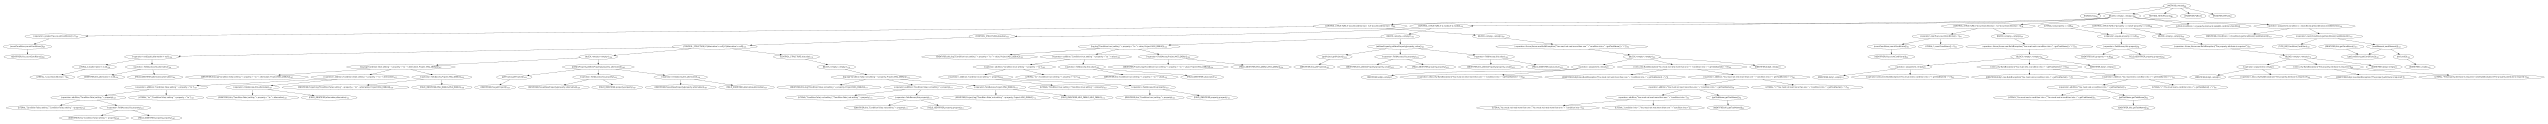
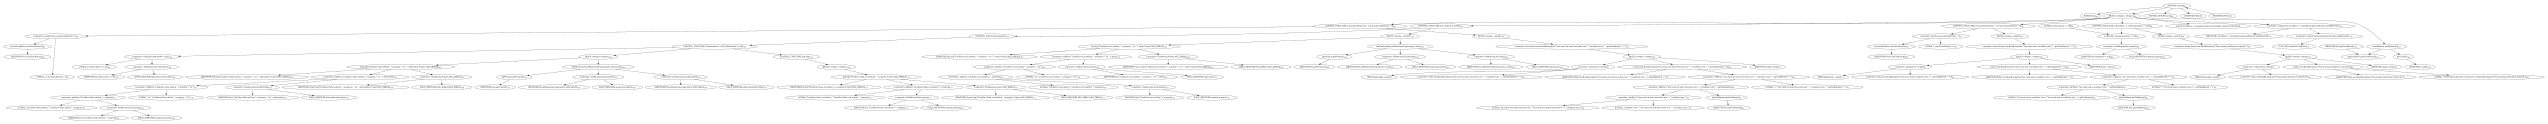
(2198, 11) -> (2201, 11)
(2356, 42) -> (2281, 19)
(74, 72) -> (54, 56)
